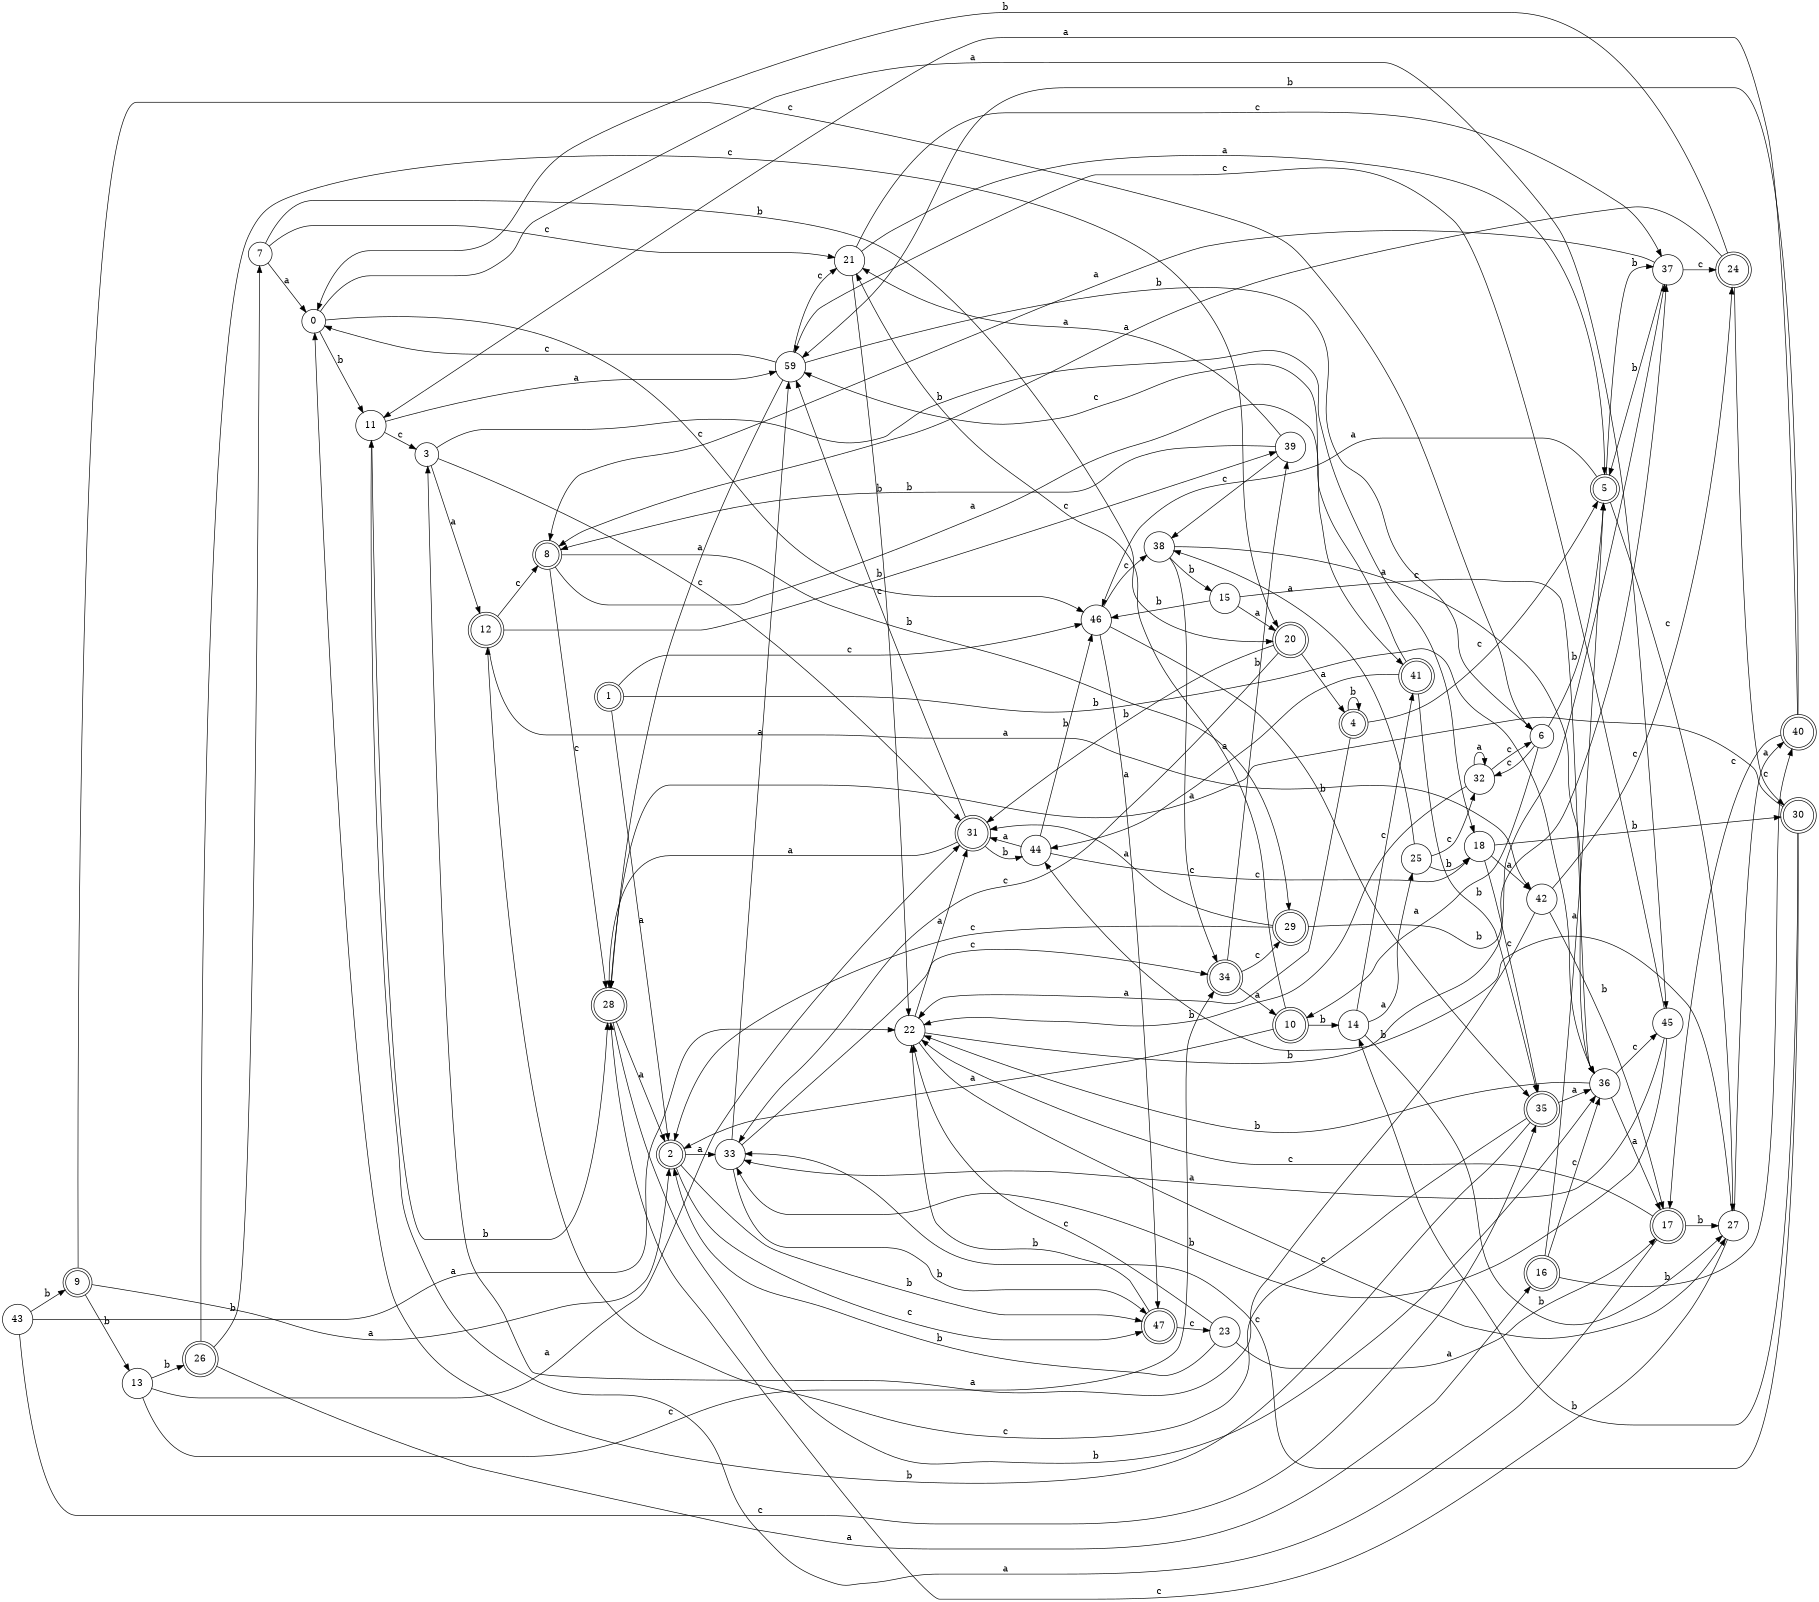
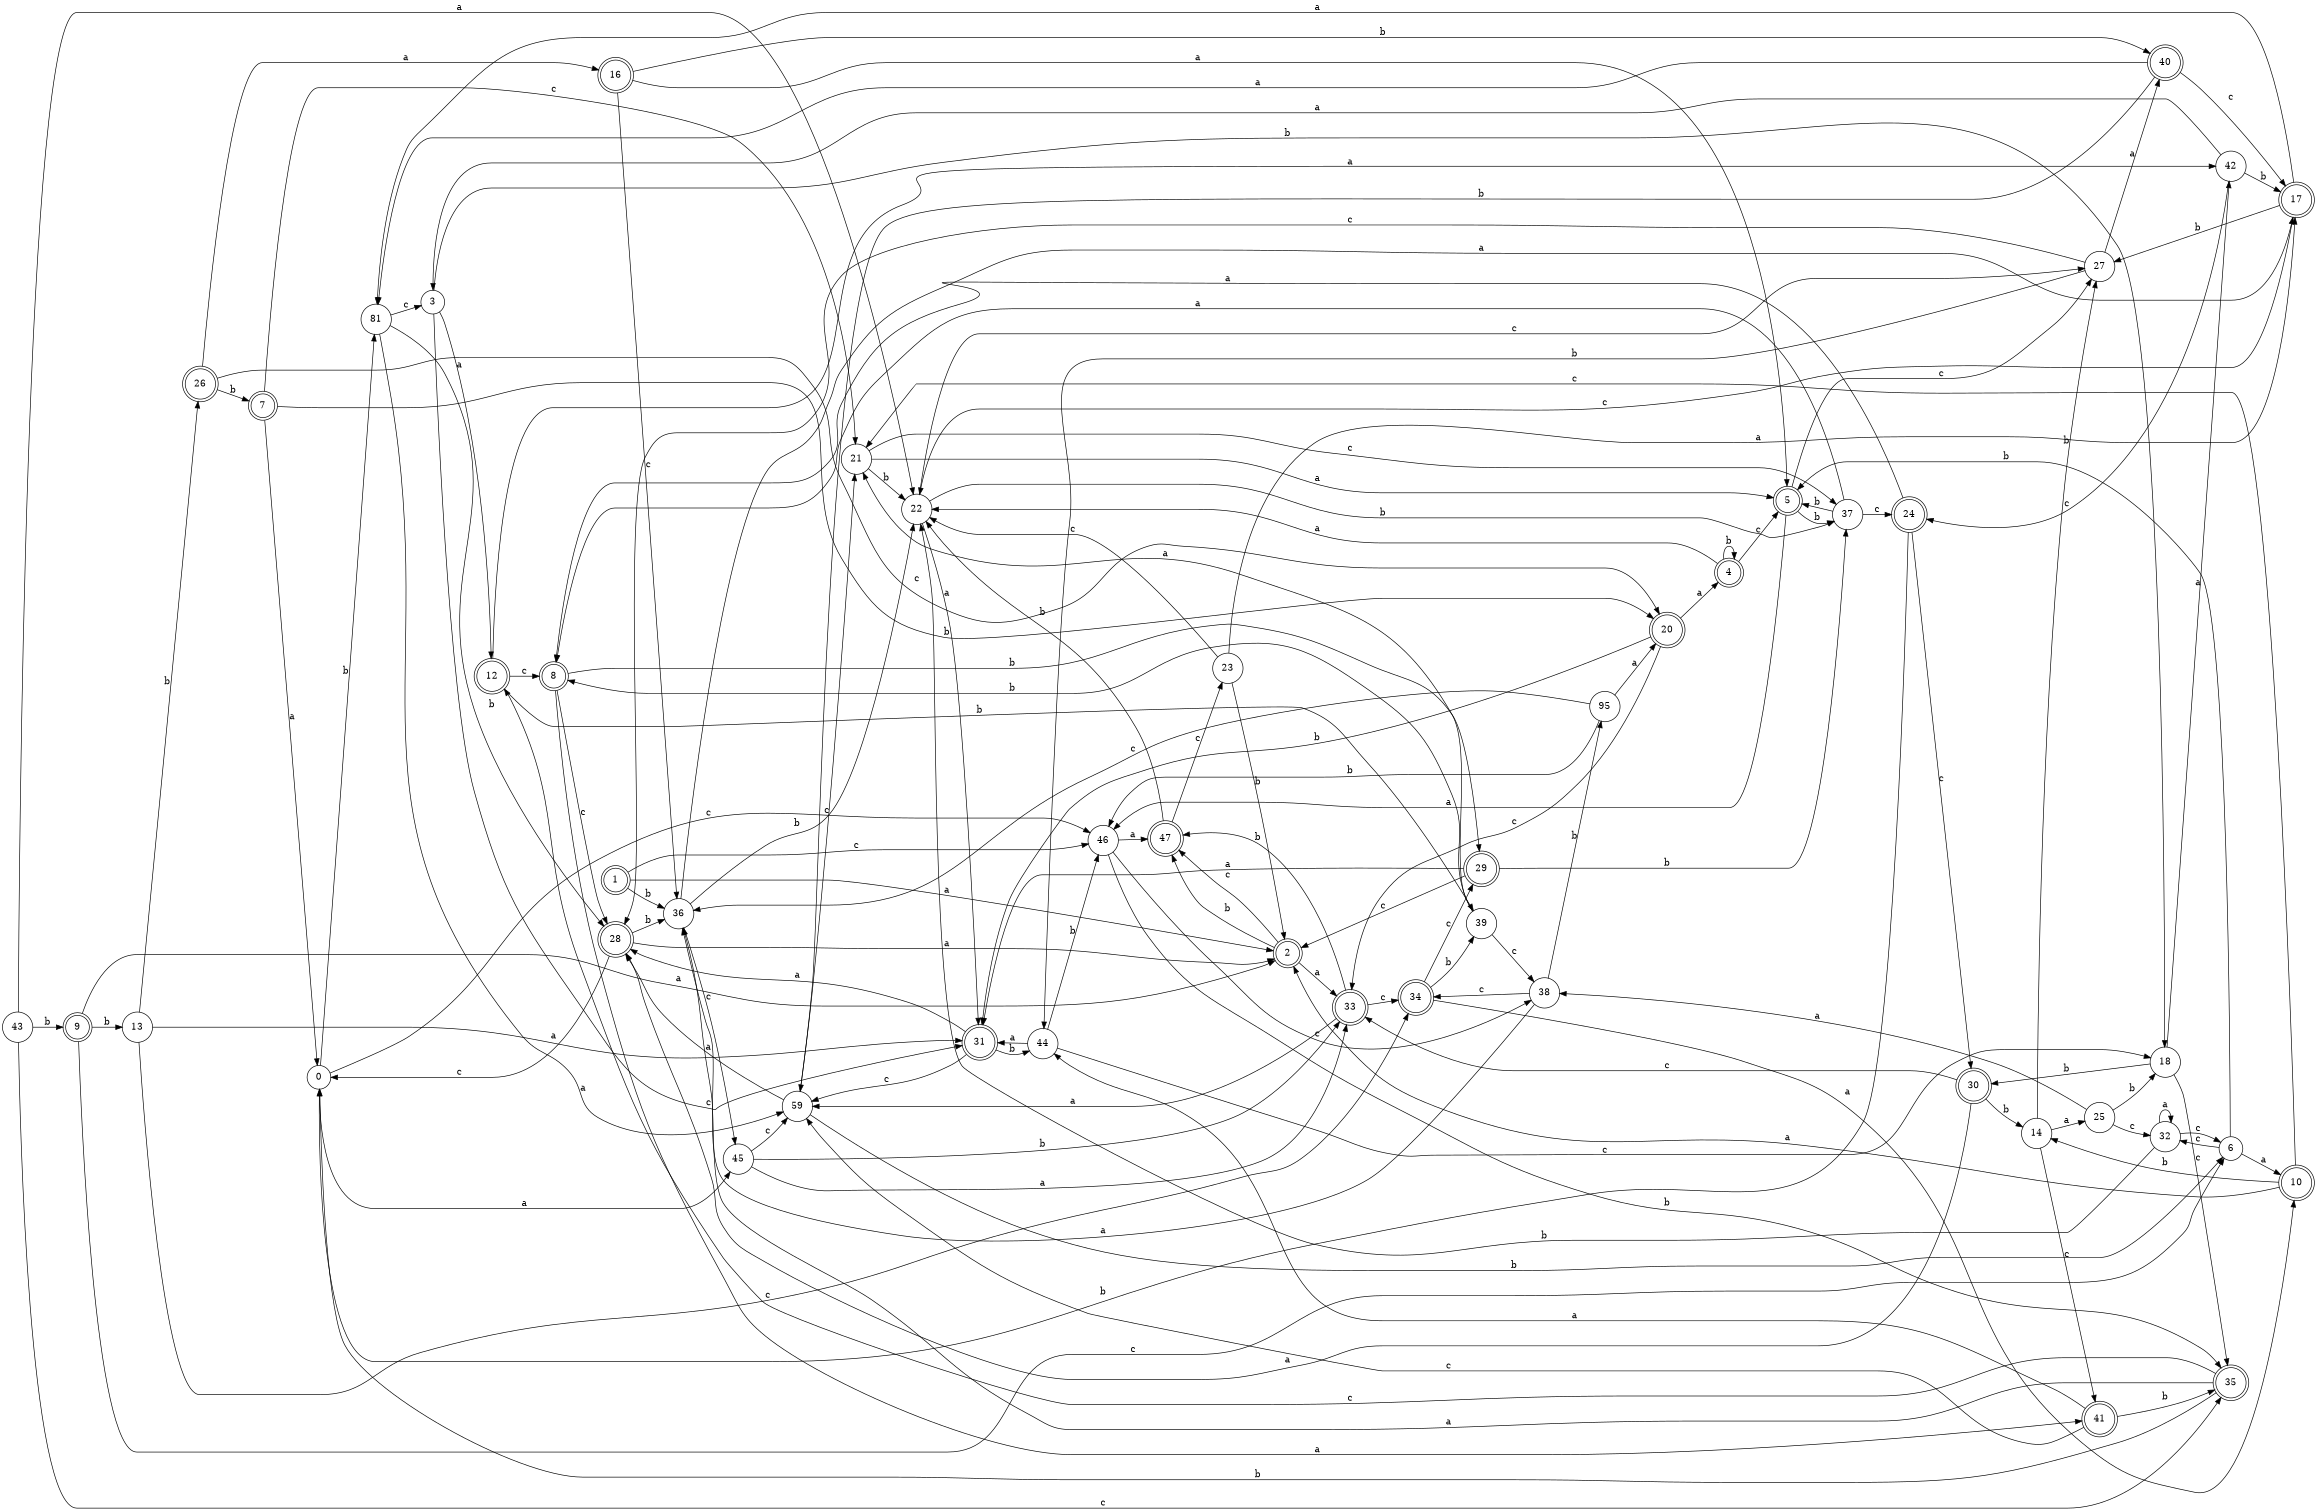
(260, 254) -> (263, 406)
(553, 354) -> (504, 1075)
(371, 426) -> (376, 319)
(1225, 598) -> (1605, 707)
(730, 1155) -> (1350, 1007)
